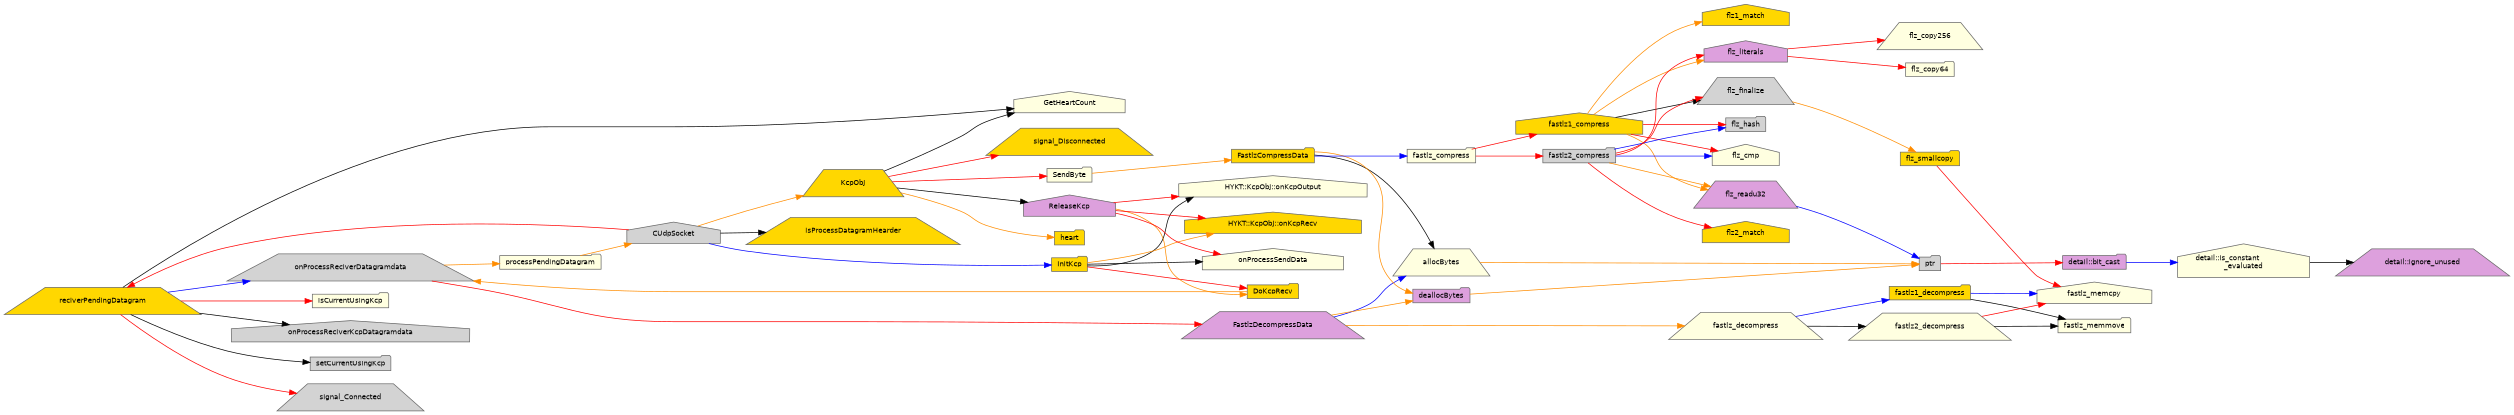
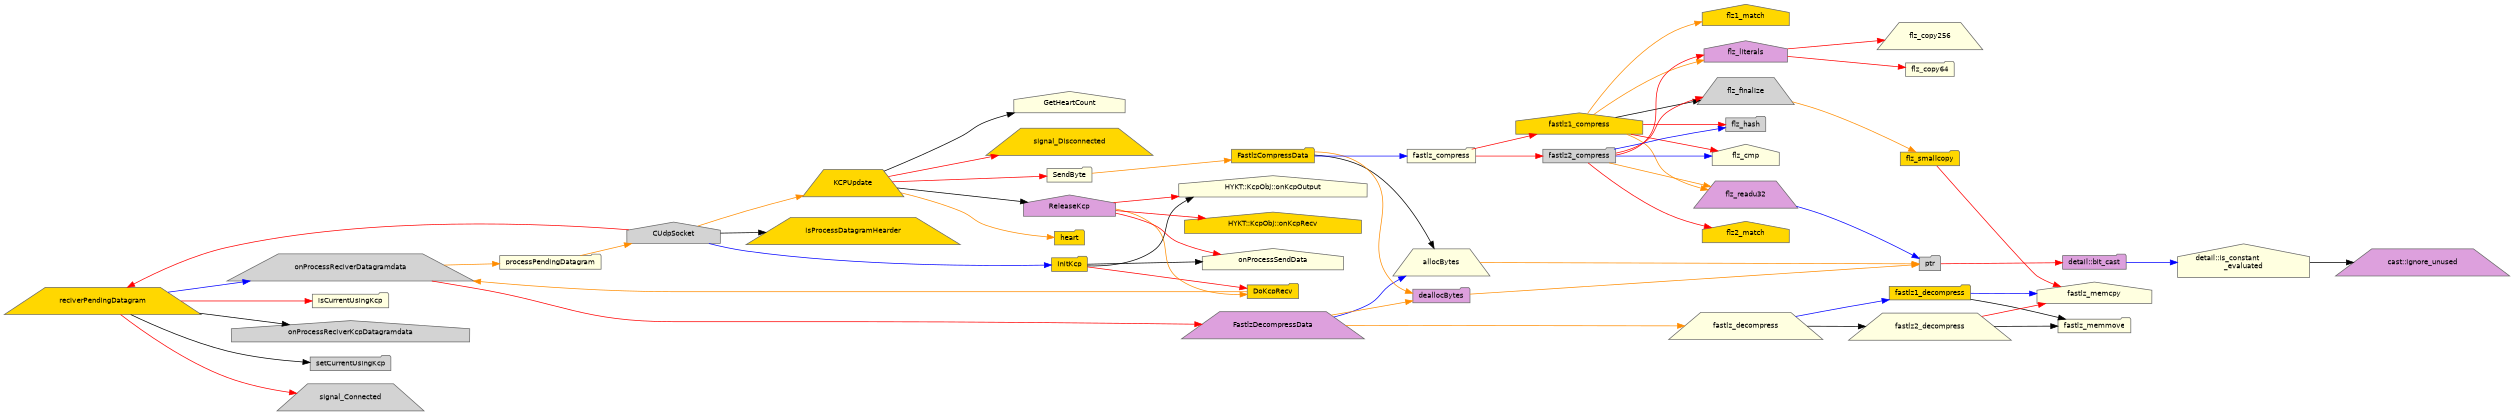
(547, 127) -> none
(853, 183) -> (853, 183)
(1136, 255) -> none
(2423, 262) -> (2423, 262)
